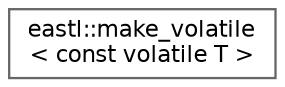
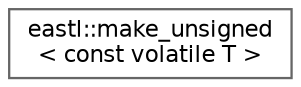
(142, 44) -> (150, 44)
